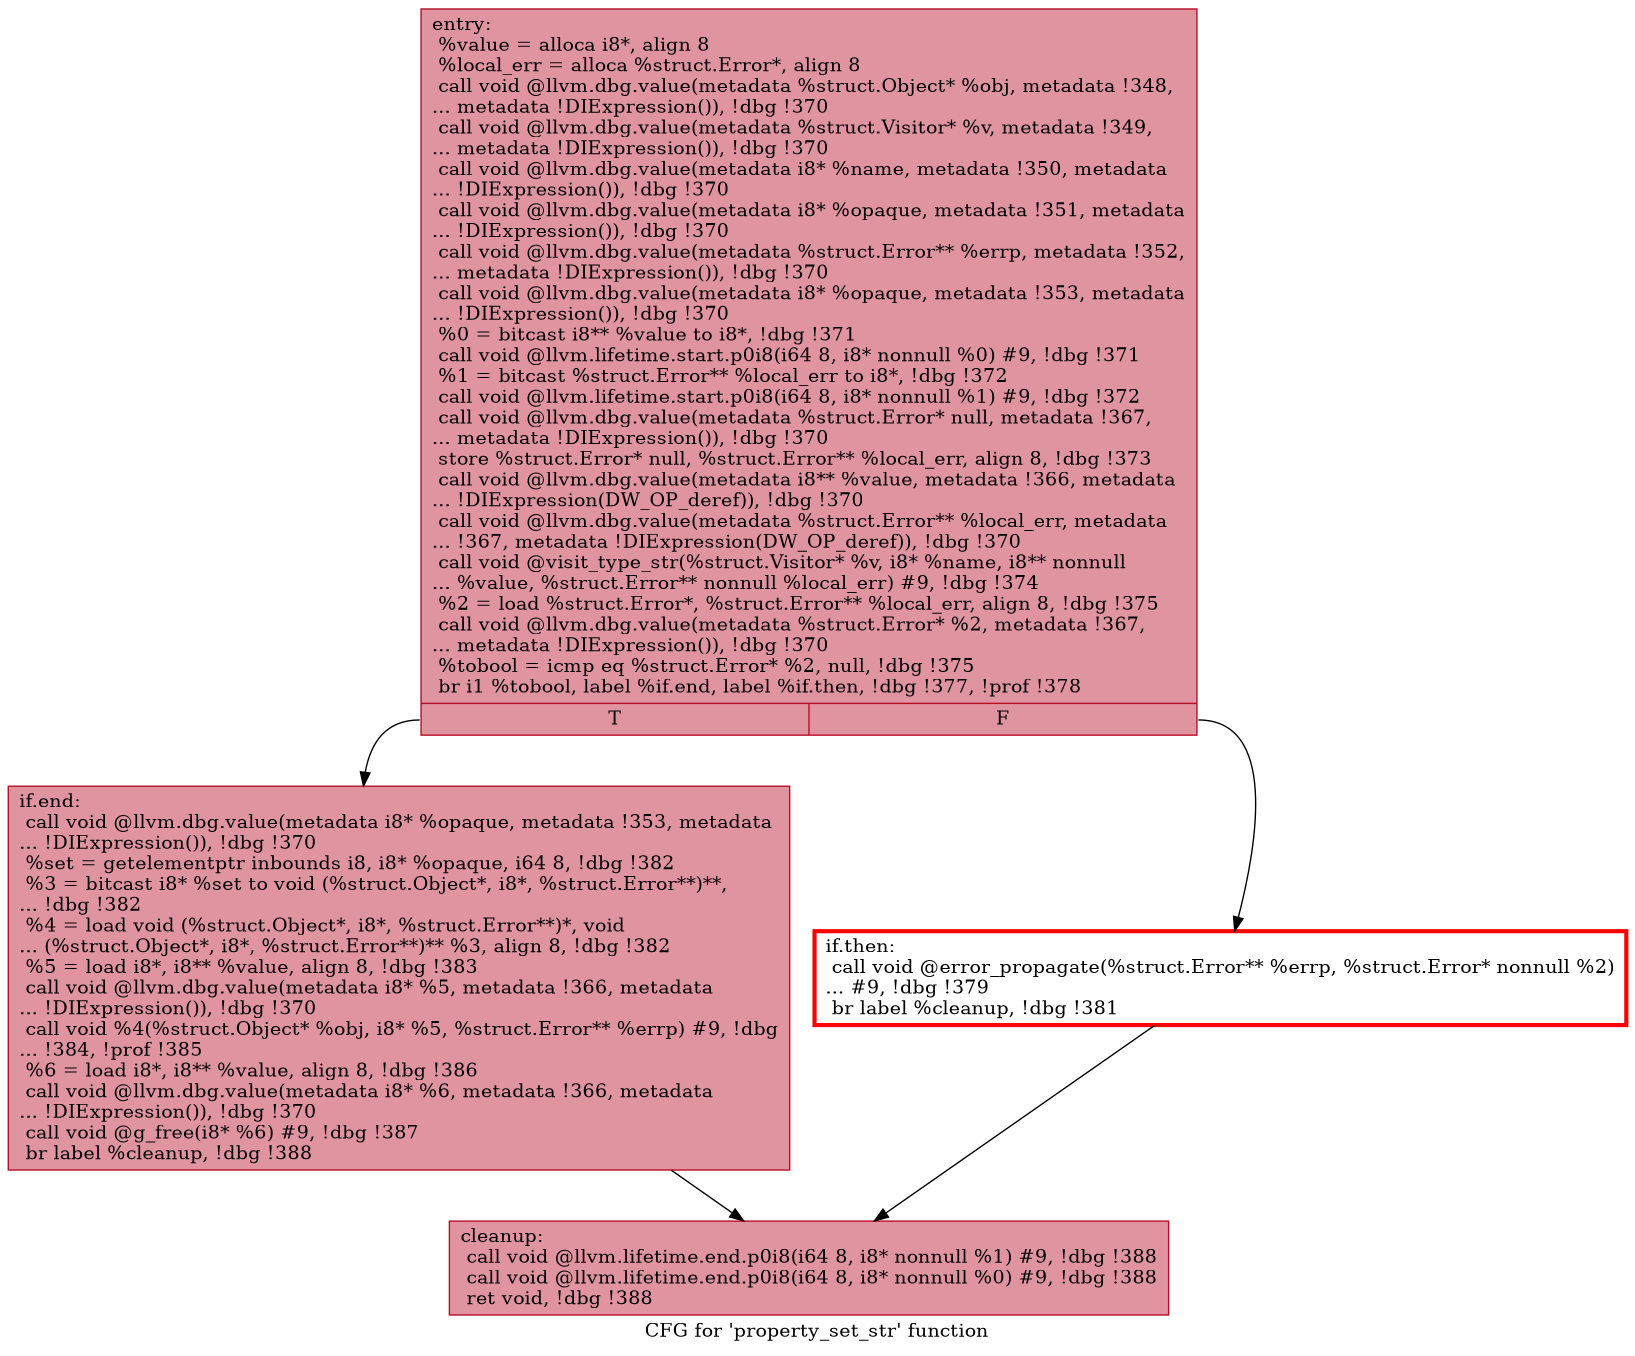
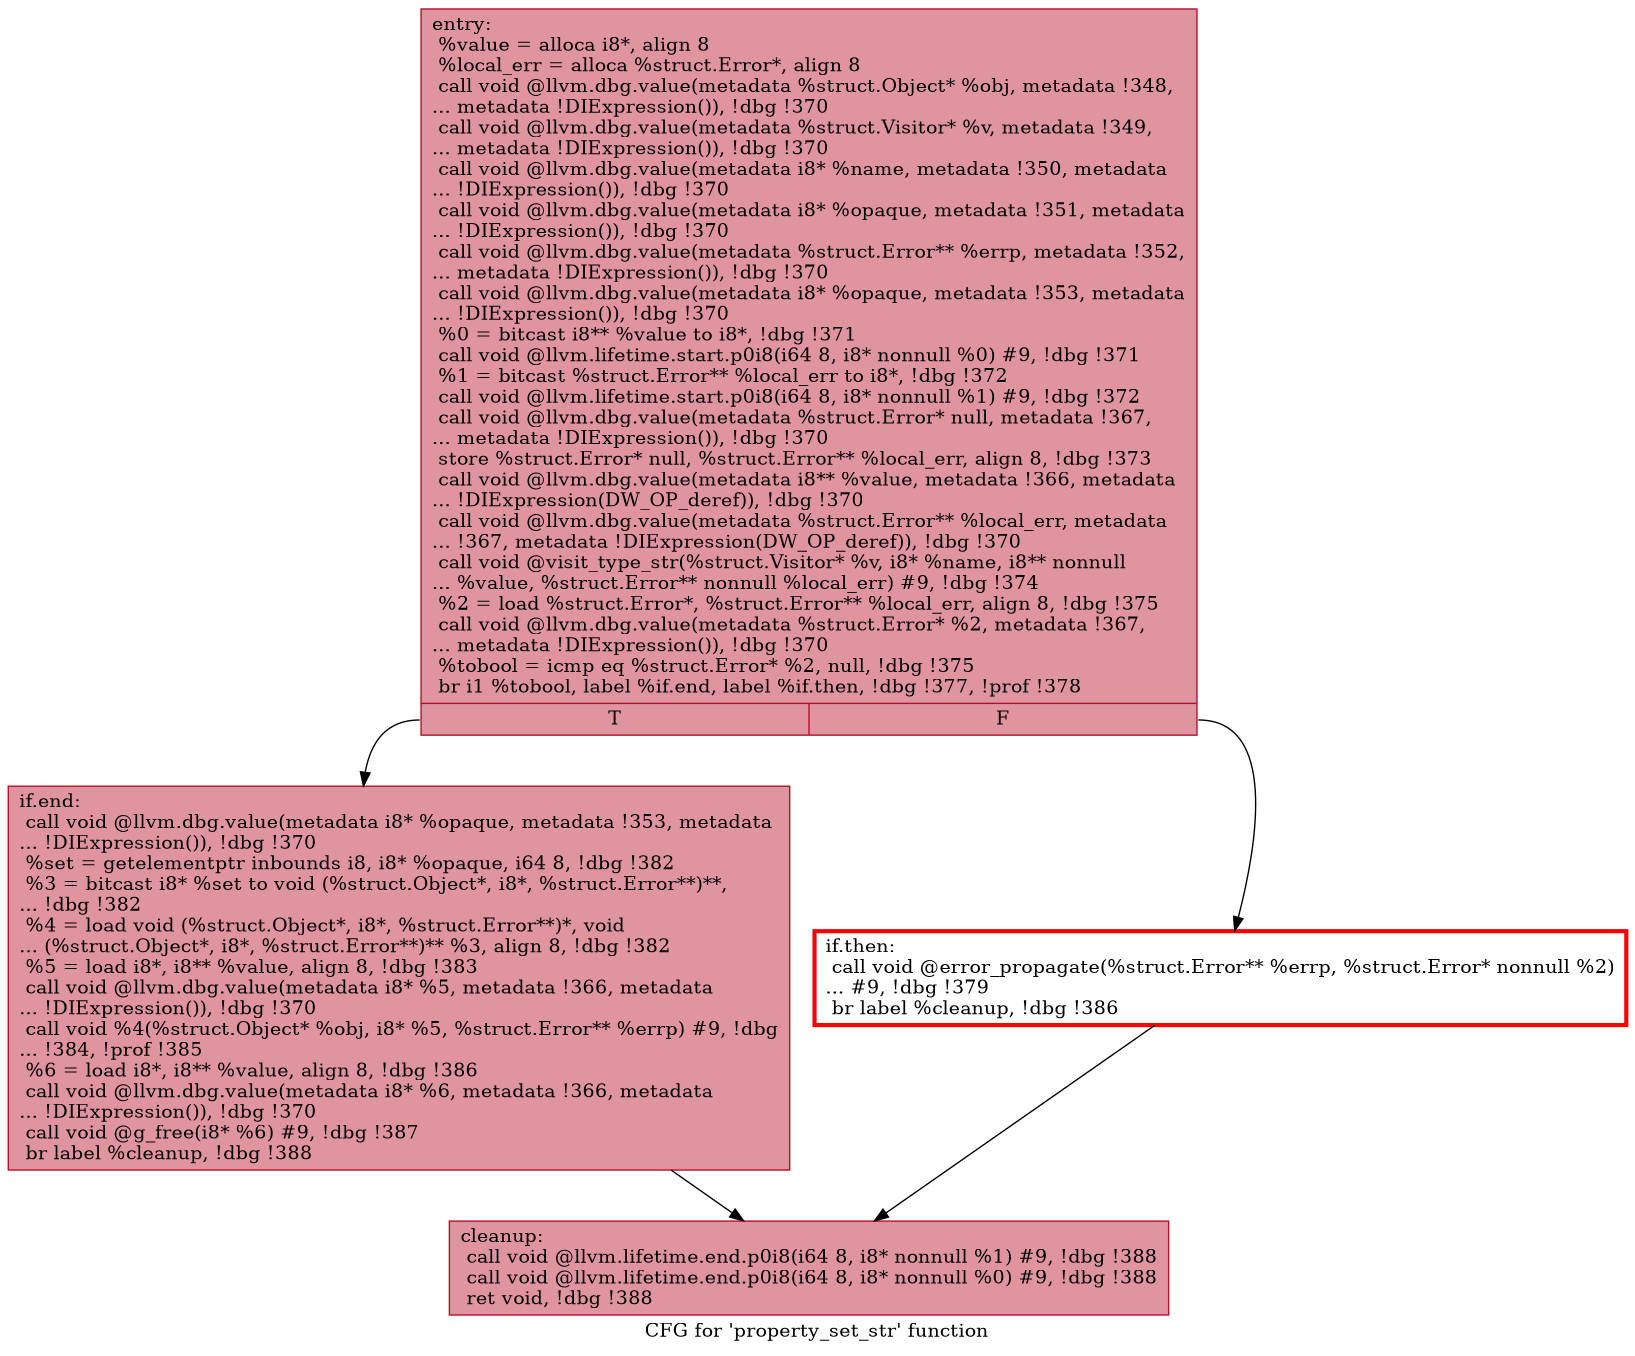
(973, 1008) -> (973, 1008)
